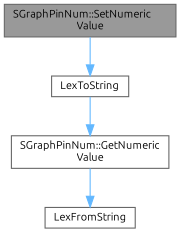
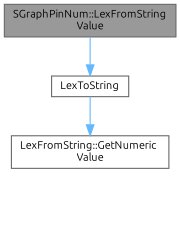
(90, 21) -> (90, 21)
(90, 152) -> (90, 152)
(90, 218) -> none
